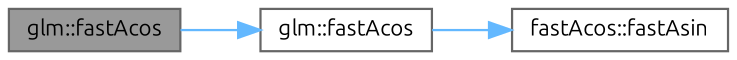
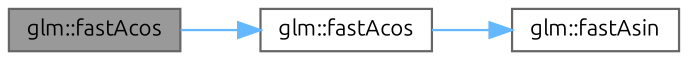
(620, 30) -> (596, 30)
